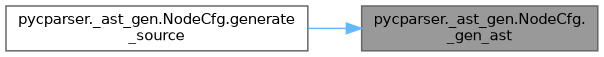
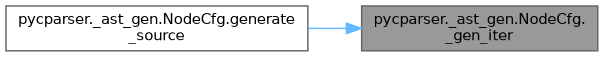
(480, 28) -> (480, 28)
